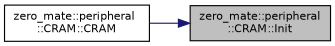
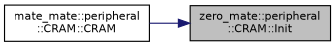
(77, 23) -> (77, 23)
